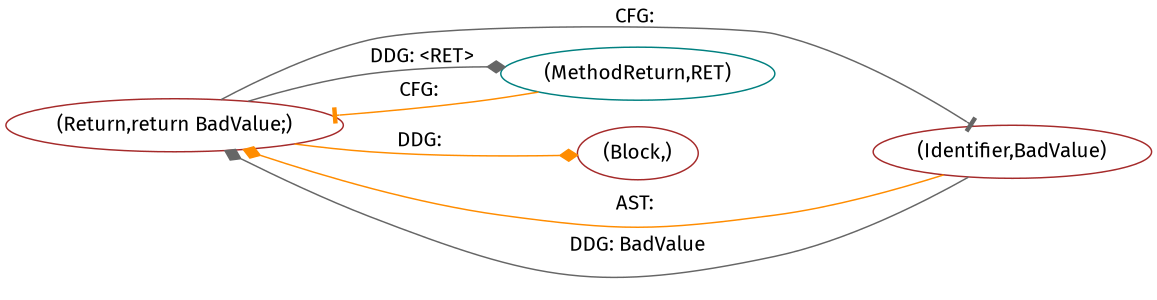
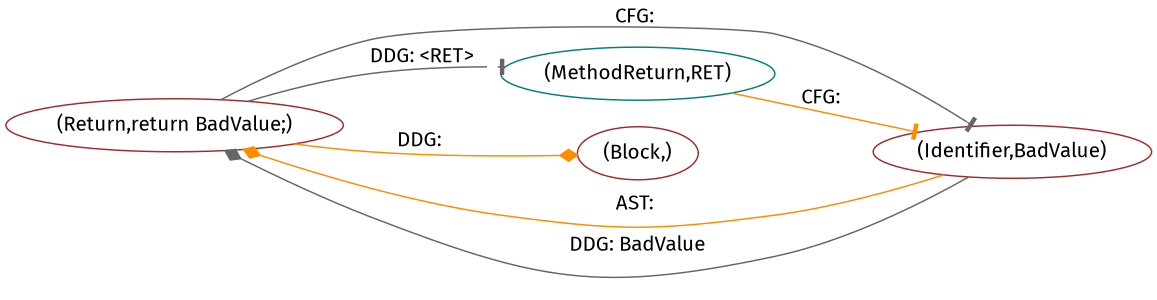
(366, 74) -> (366, 74)
(439, 106) -> (821, 112)
